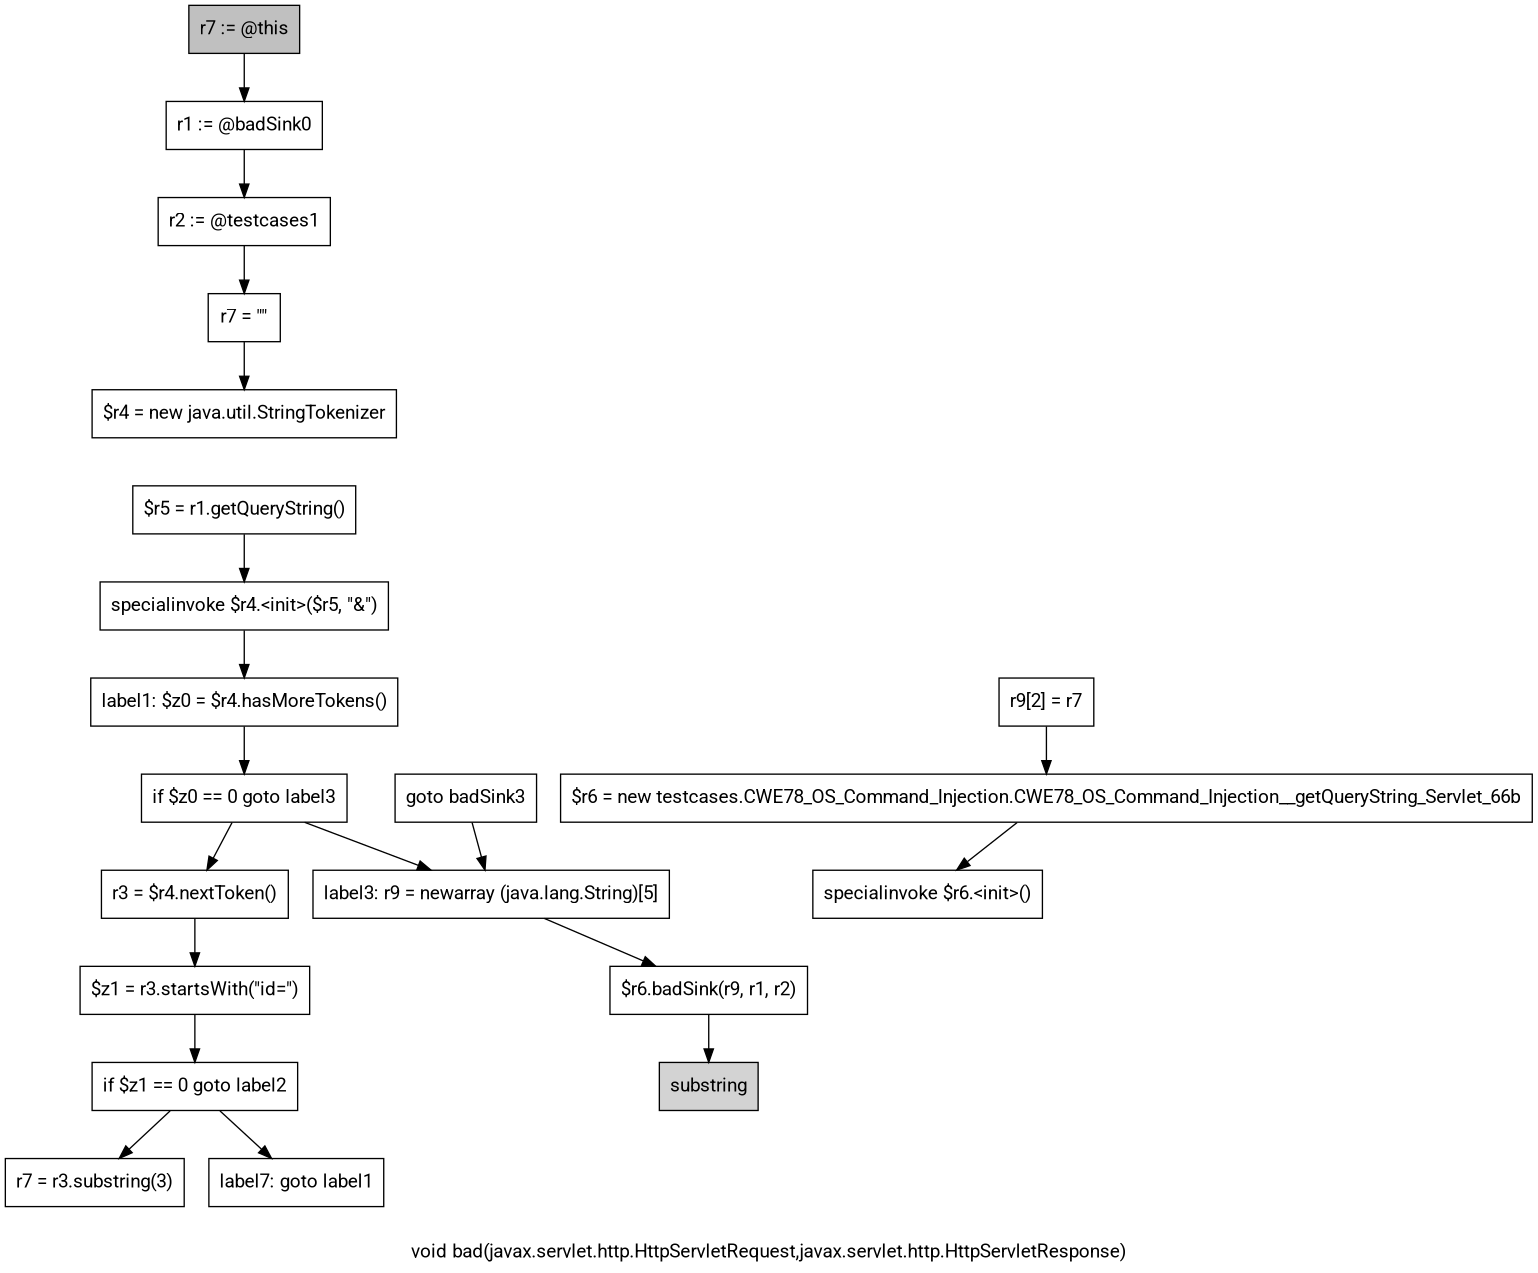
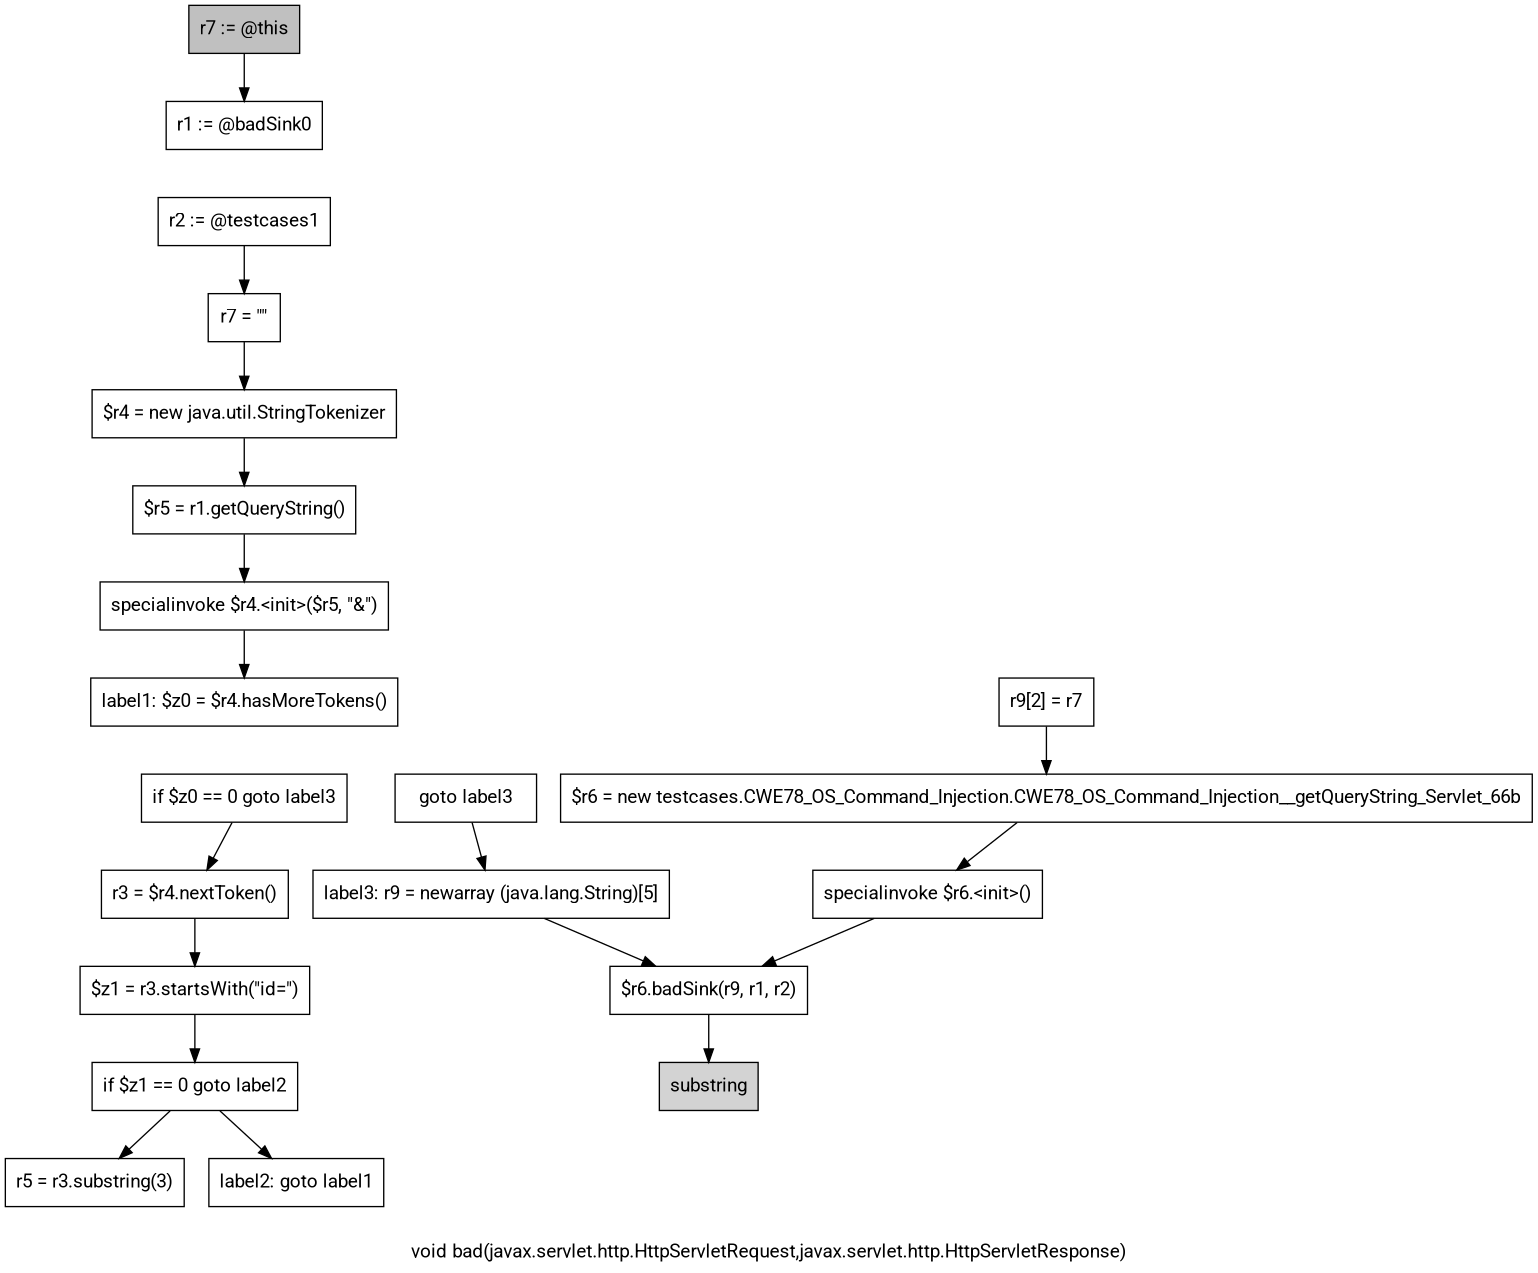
(244, 167) -> none
none -> (244, 455)
(244, 744) -> none
(466, 798) -> (466, 798)
(362, 844) -> none
none -> (824, 940)
(95, 1183) -> (95, 1183)
(296, 1183) -> (296, 1183)
